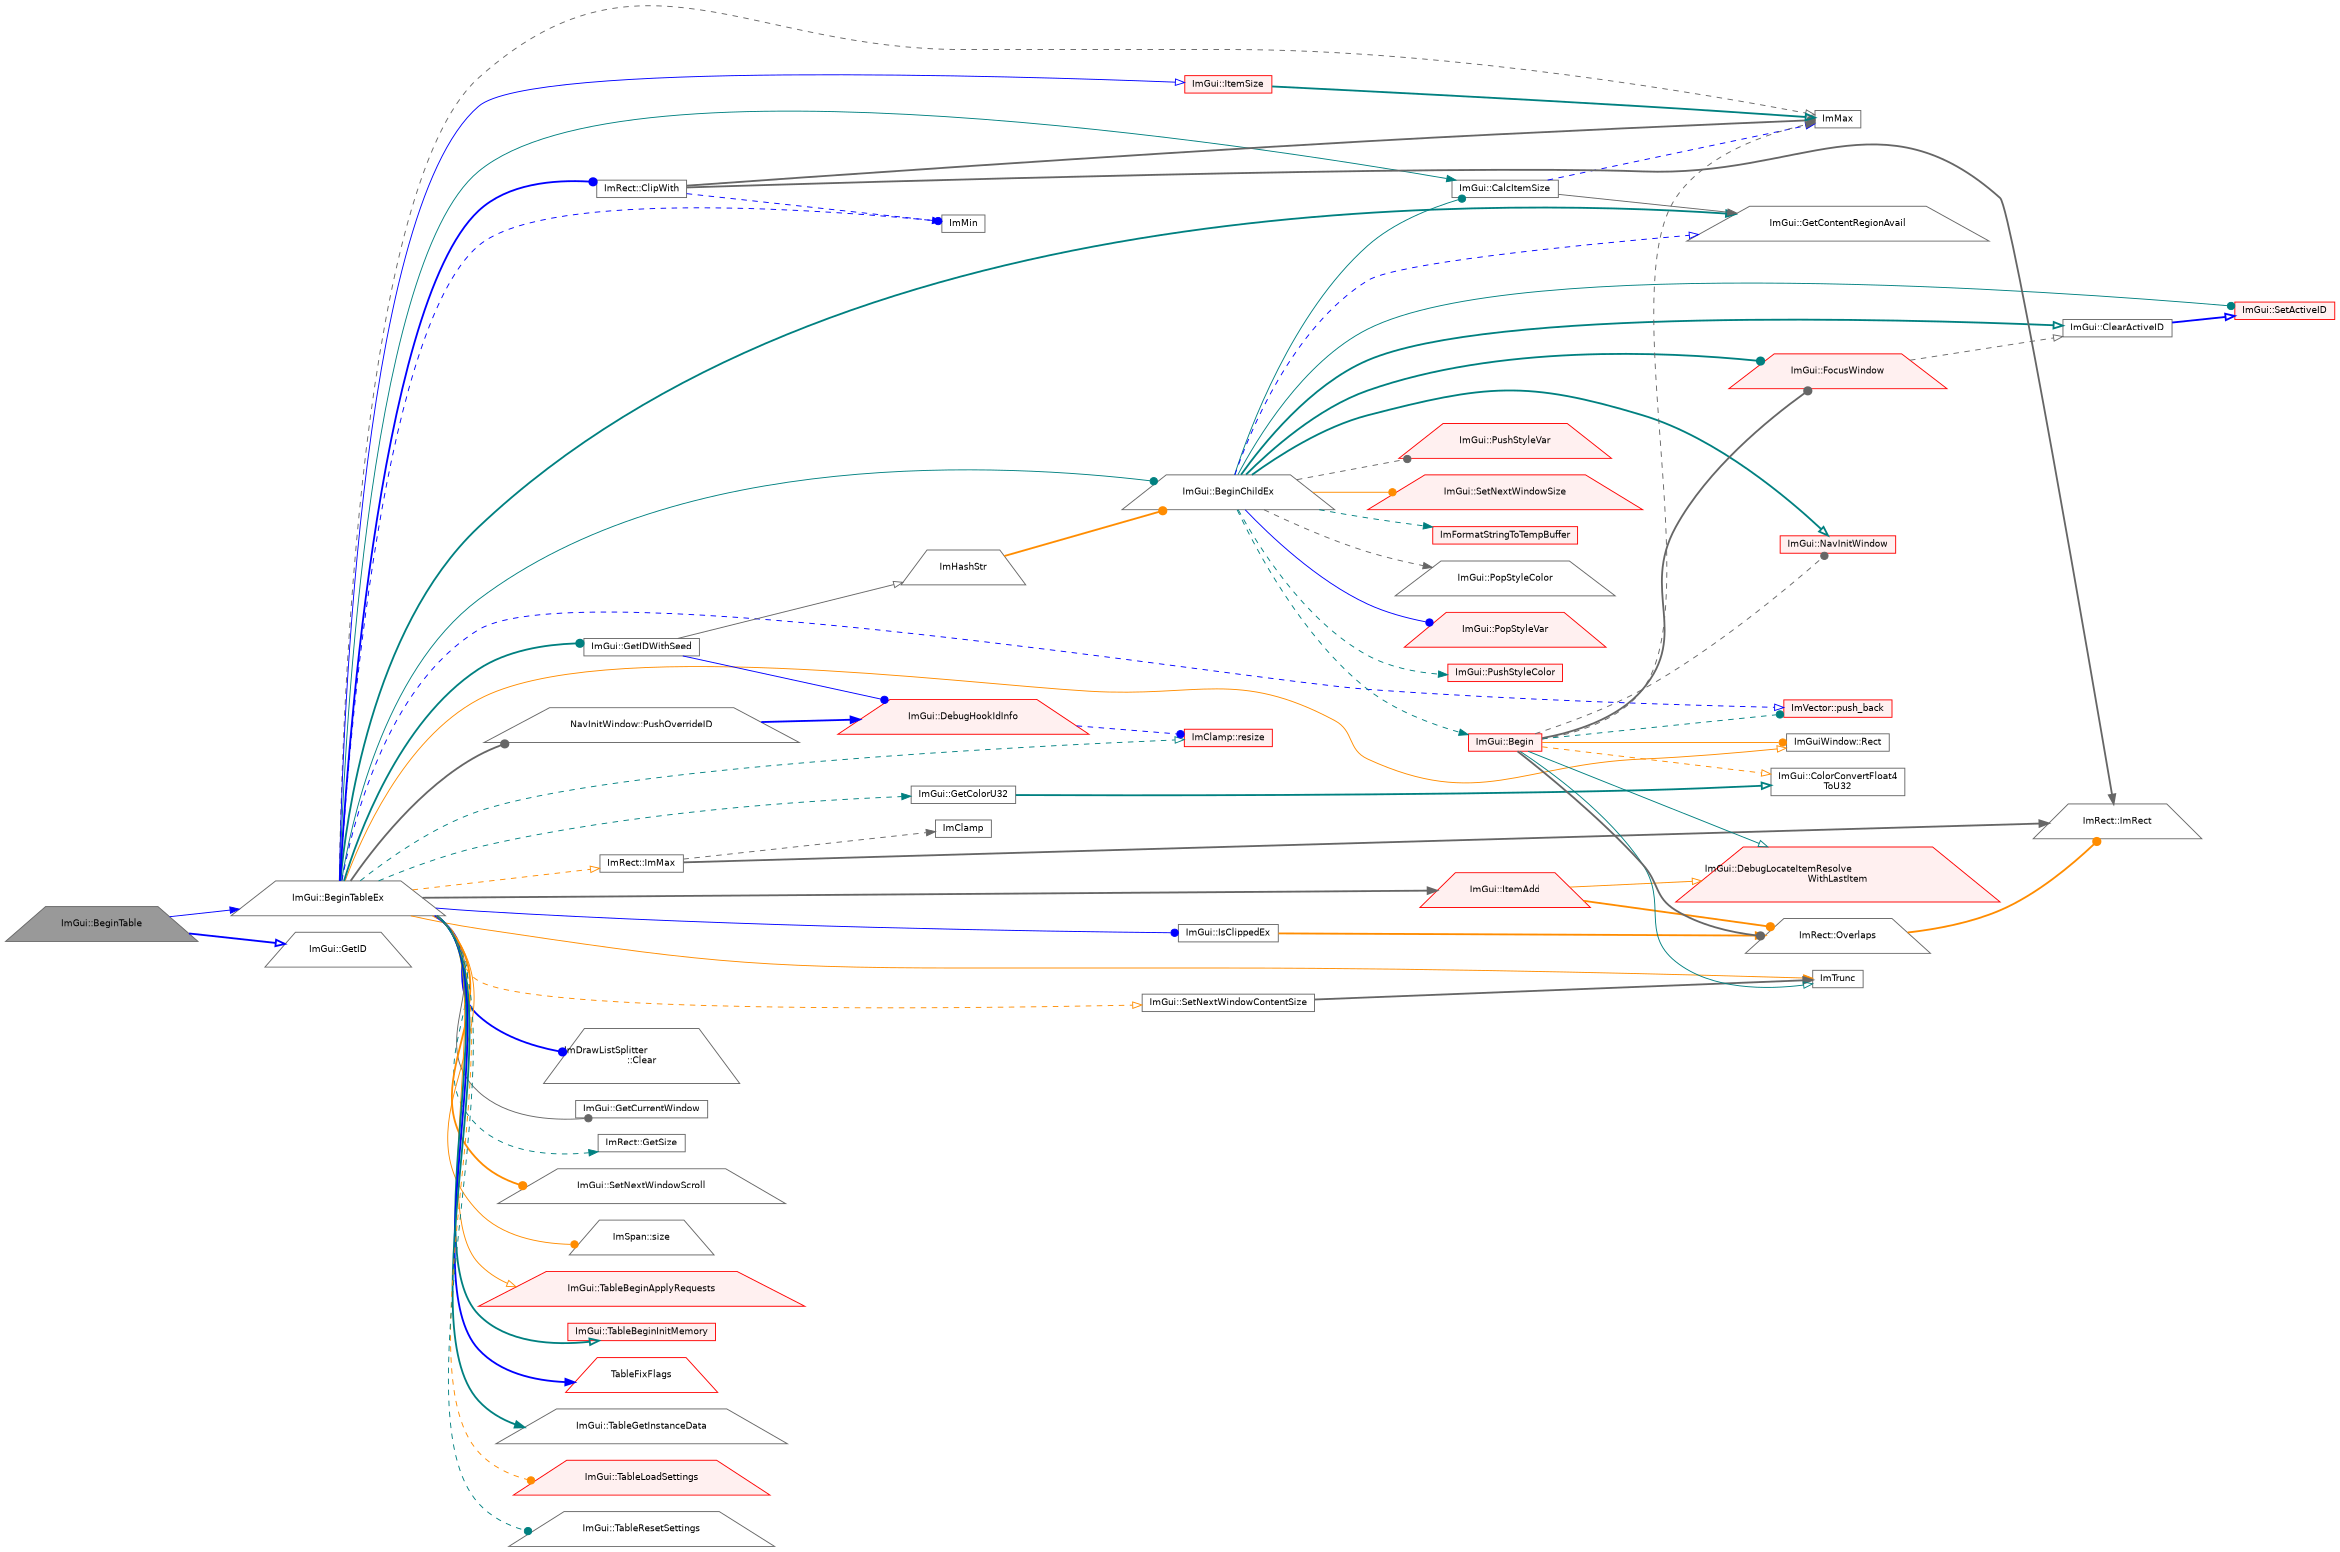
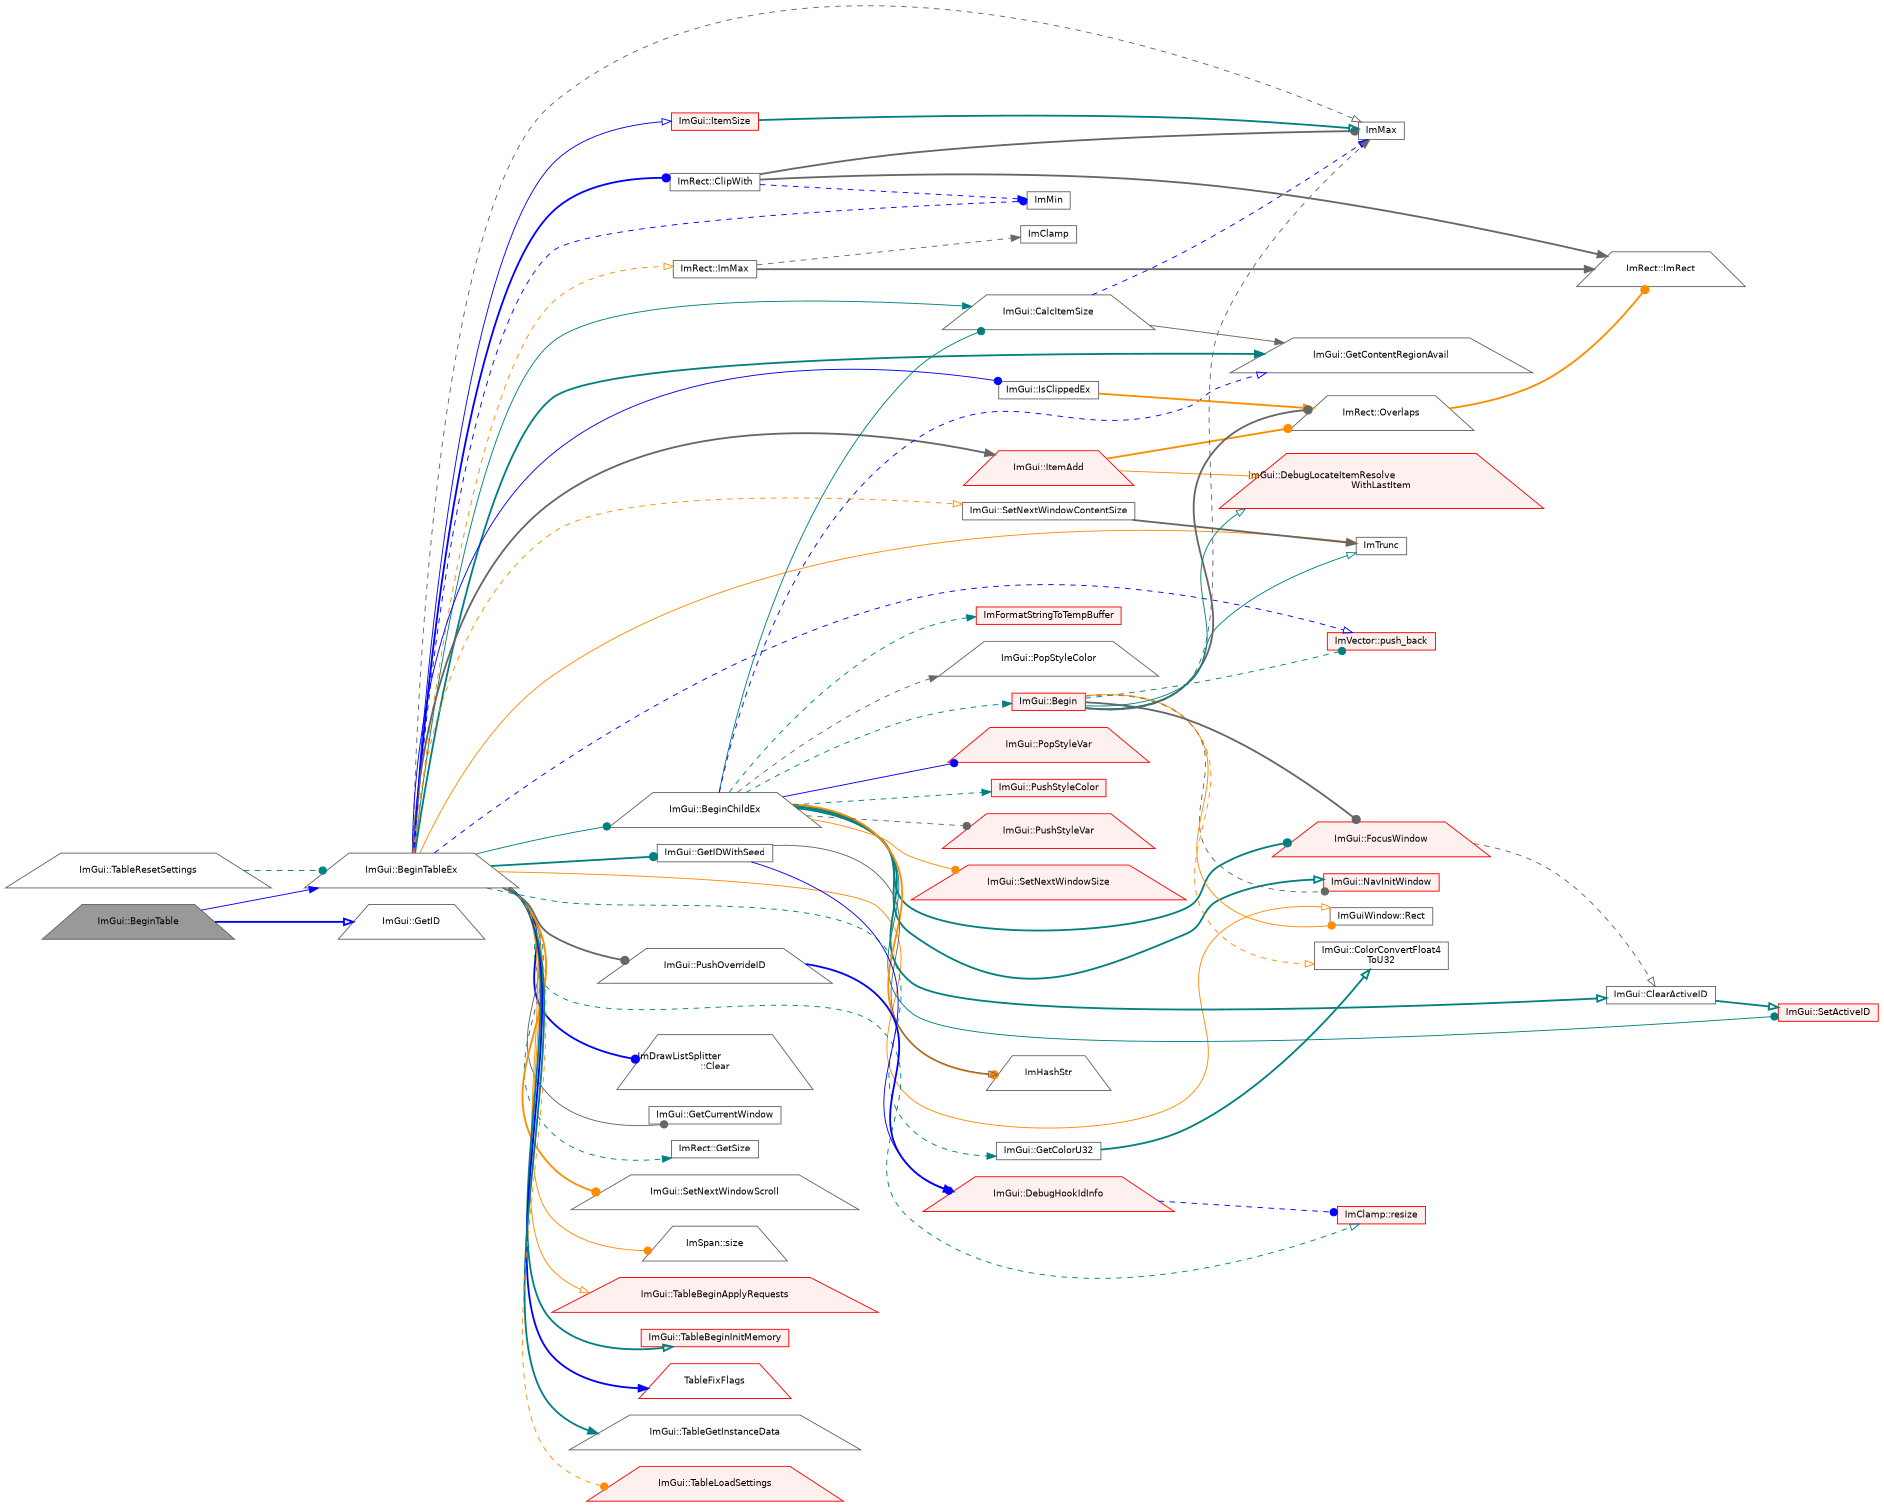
(1505, 189) -> (1049, 312)
(2199, 320) -> (1742, 1004)
(1082, 534) -> (896, 936)
(642, 725) -> (715, 966)
(449, 1382) -> (281, 871)
